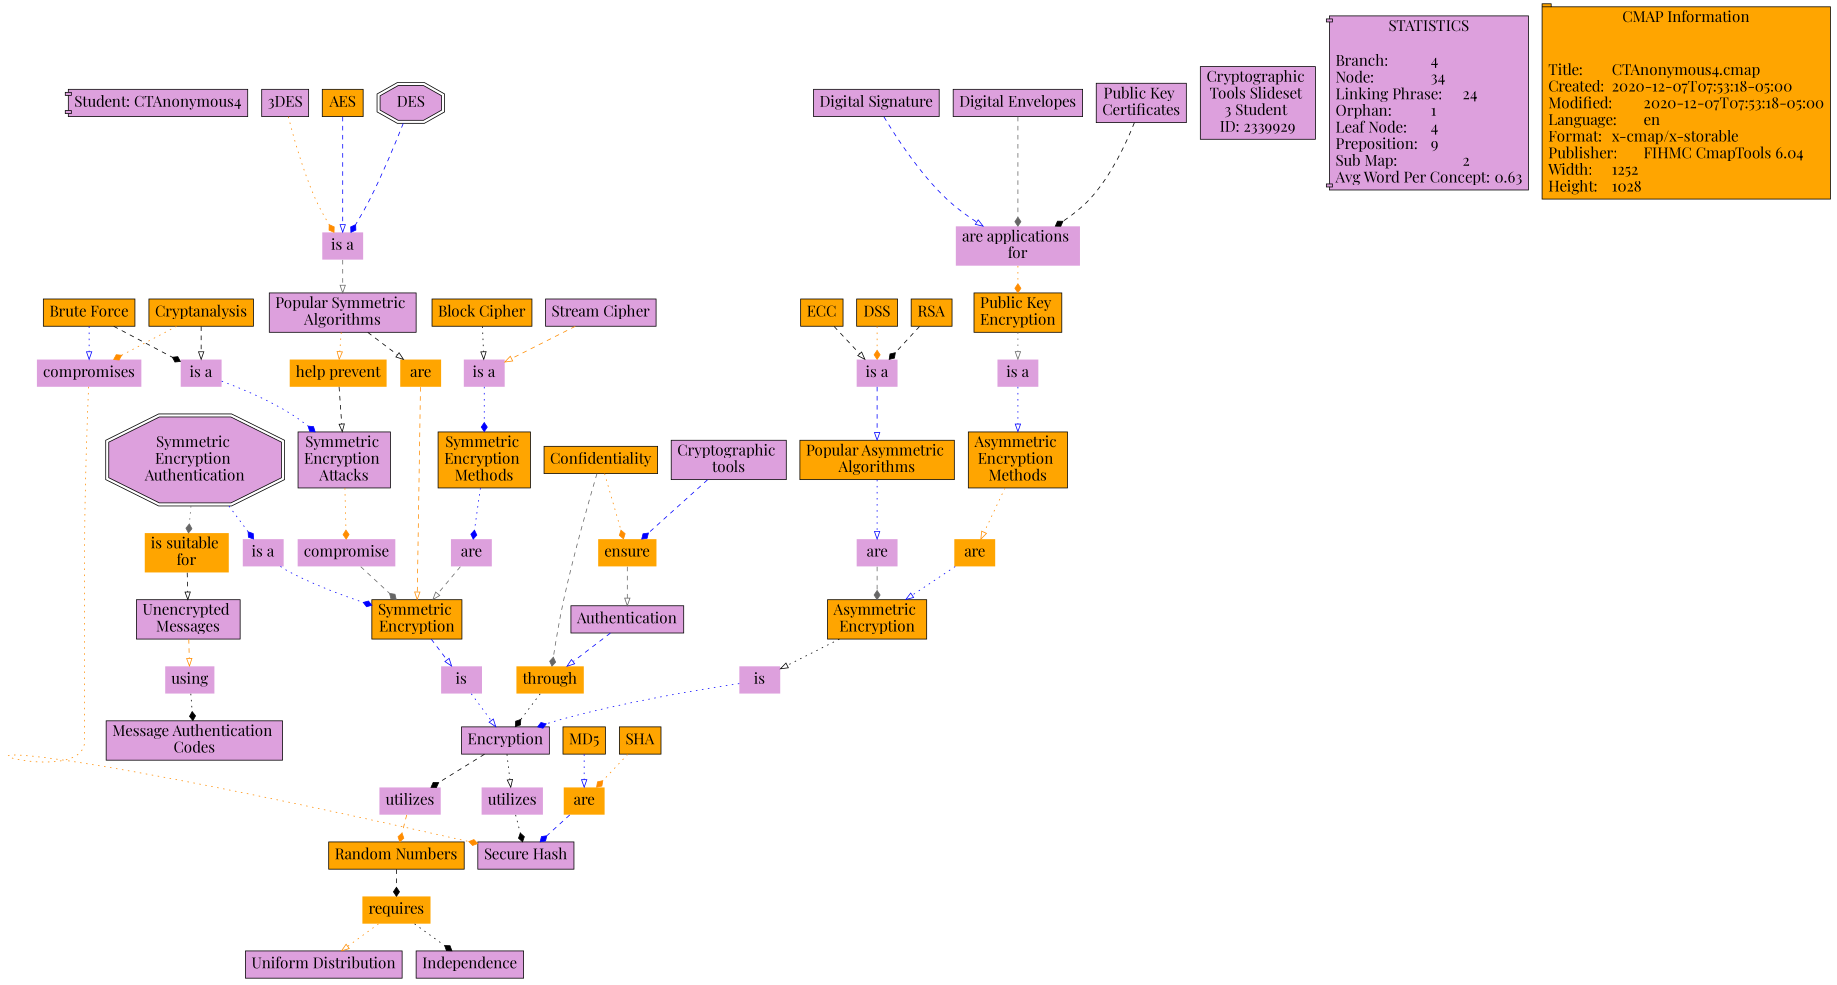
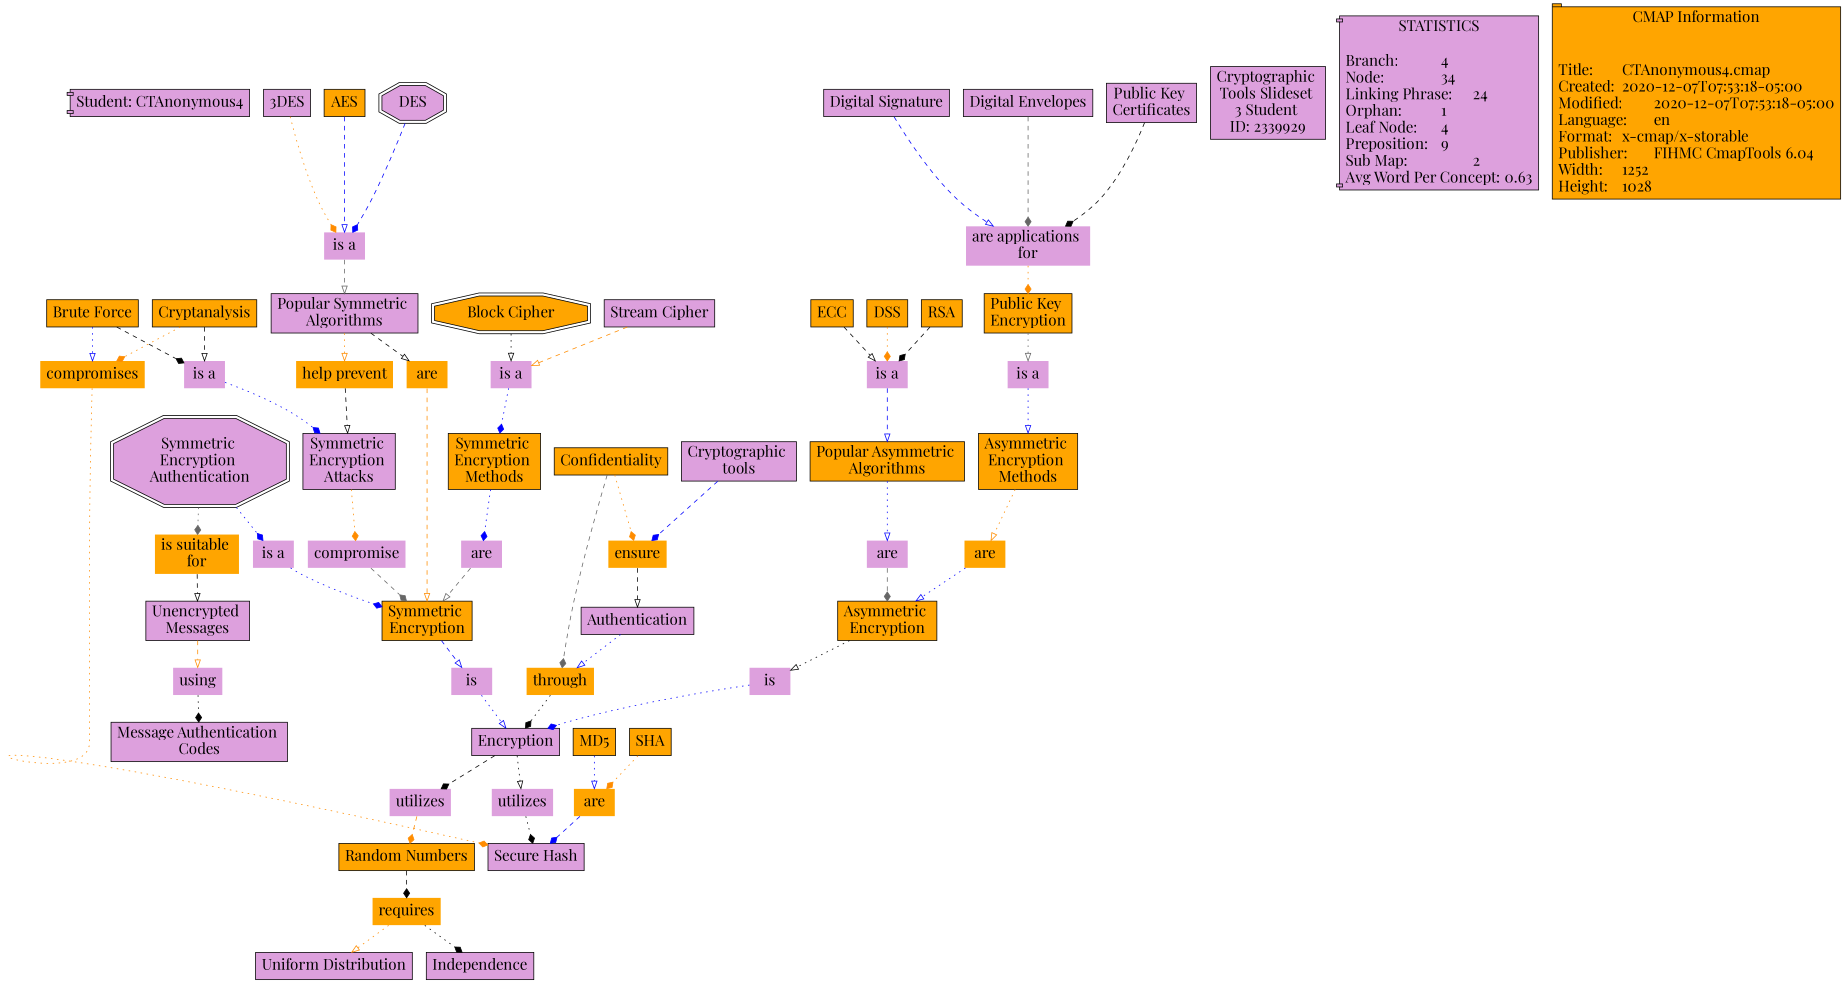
(482, 313) -> (511, 313)
(89, 373) -> (92, 375)
(627, 582) -> (637, 584)
(592, 647) -> (602, 649)
